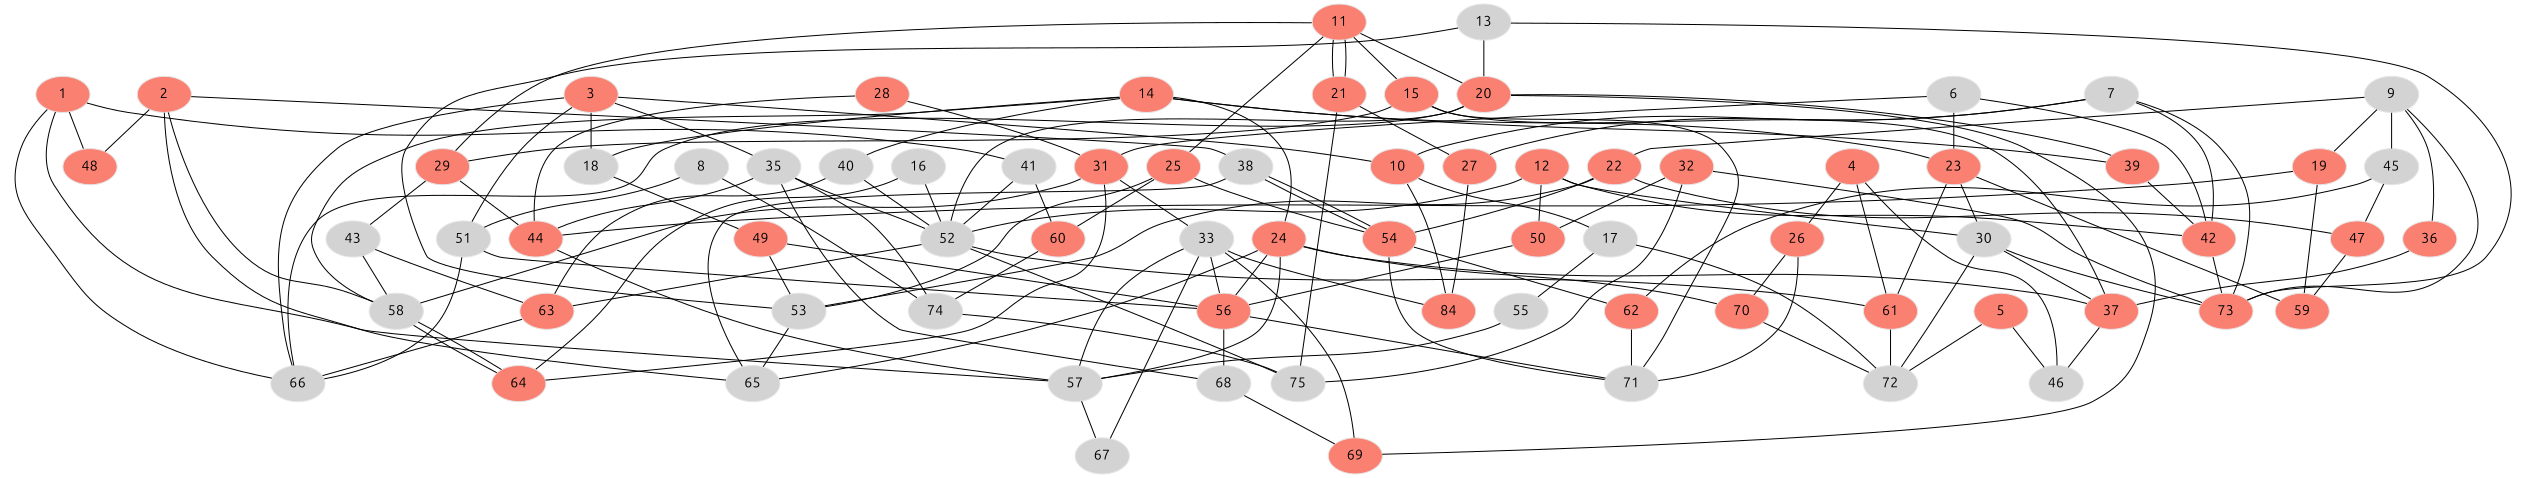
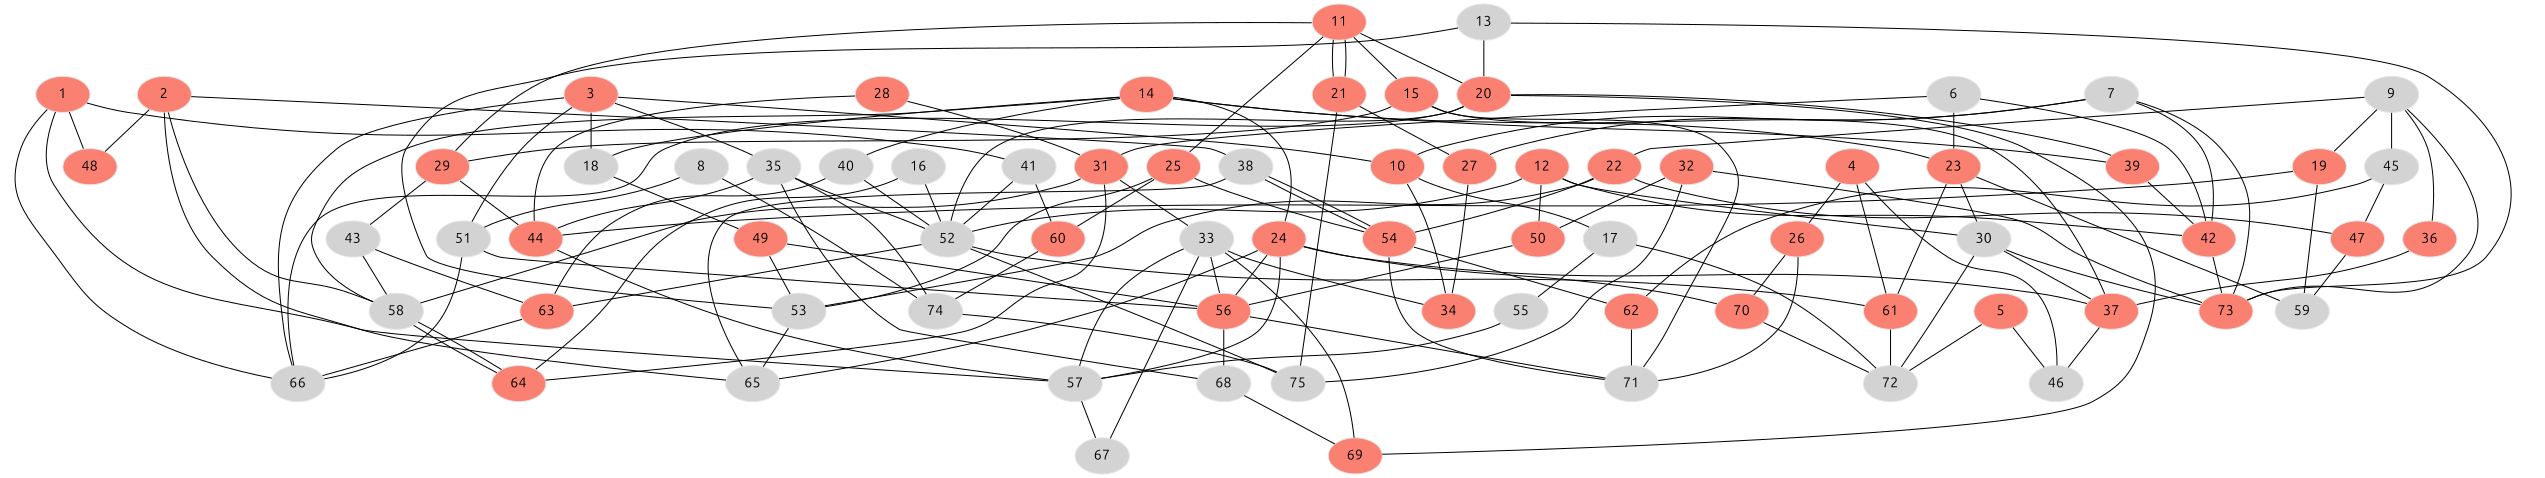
(1449, 311) -> (1449, 311)
(2302, 311) -> (2302, 311)
